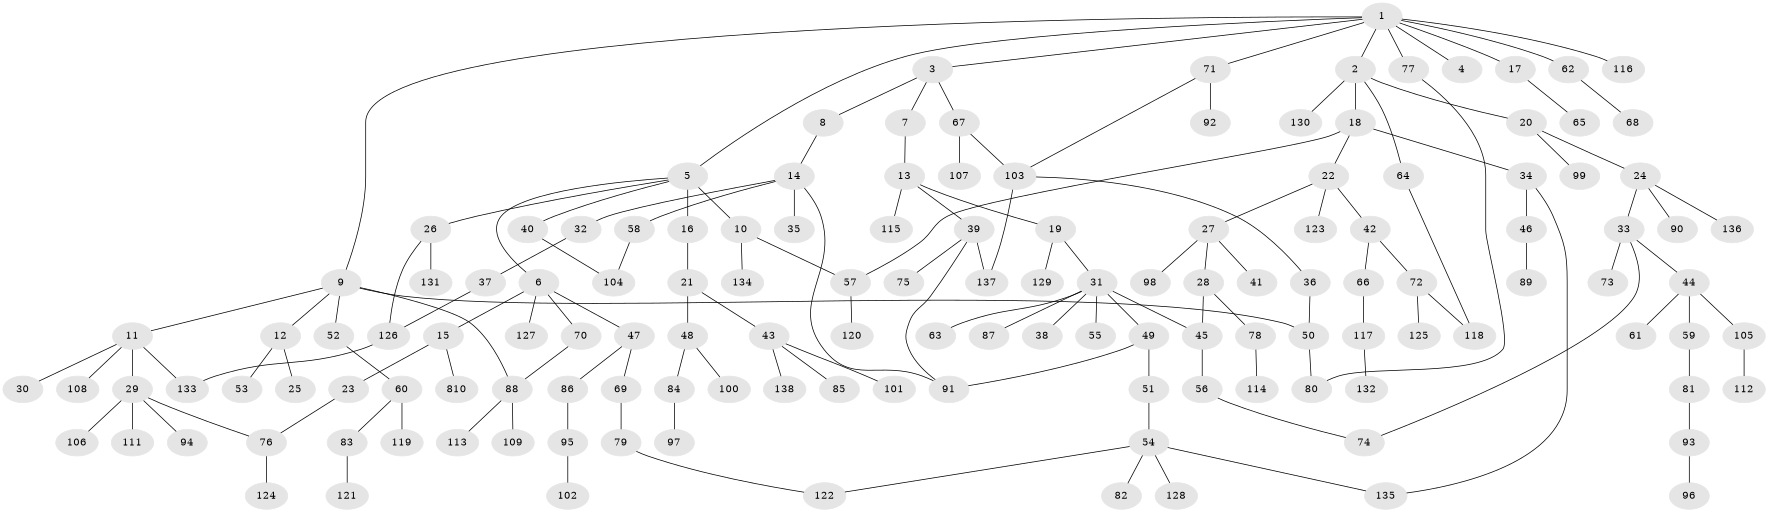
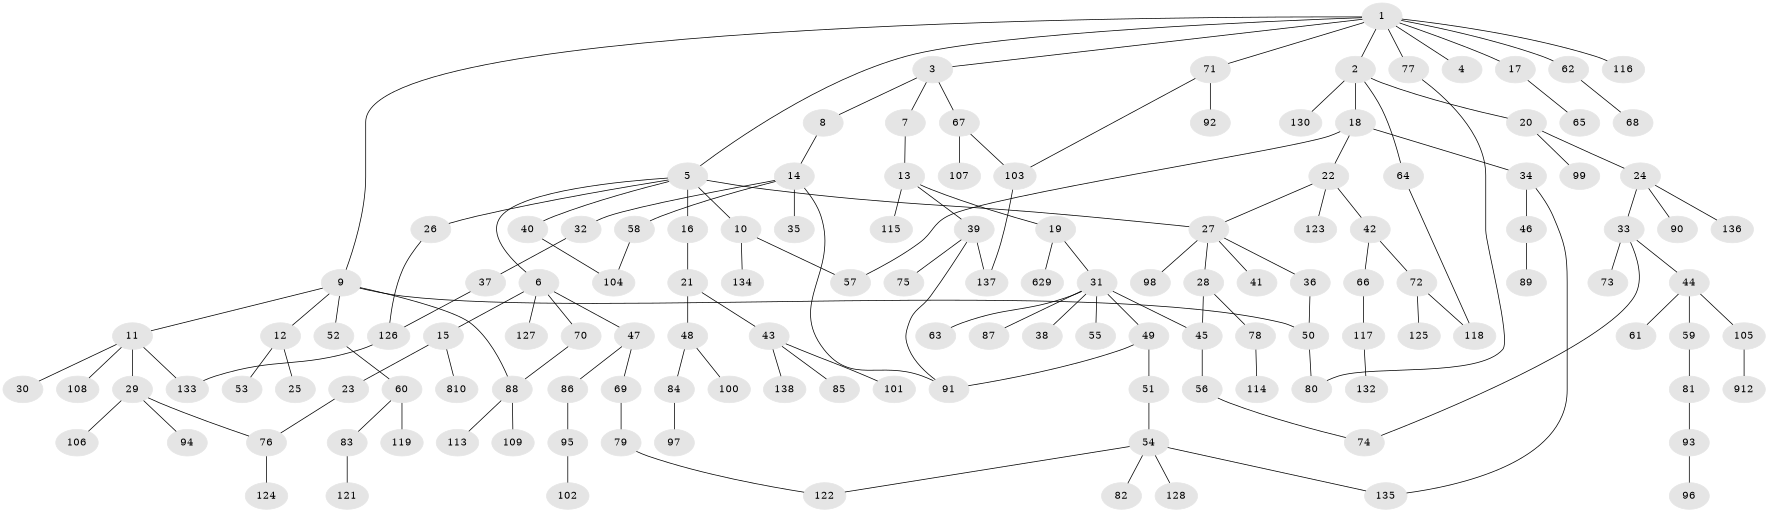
(1180, 196) -> (1260, 256)
none -> (960, 207)
(431, 283) -> none
(1042, 283) -> (1042, 283)
(852, 336) -> none
(1744, 389) -> (1744, 389)
(133, 443) -> none
